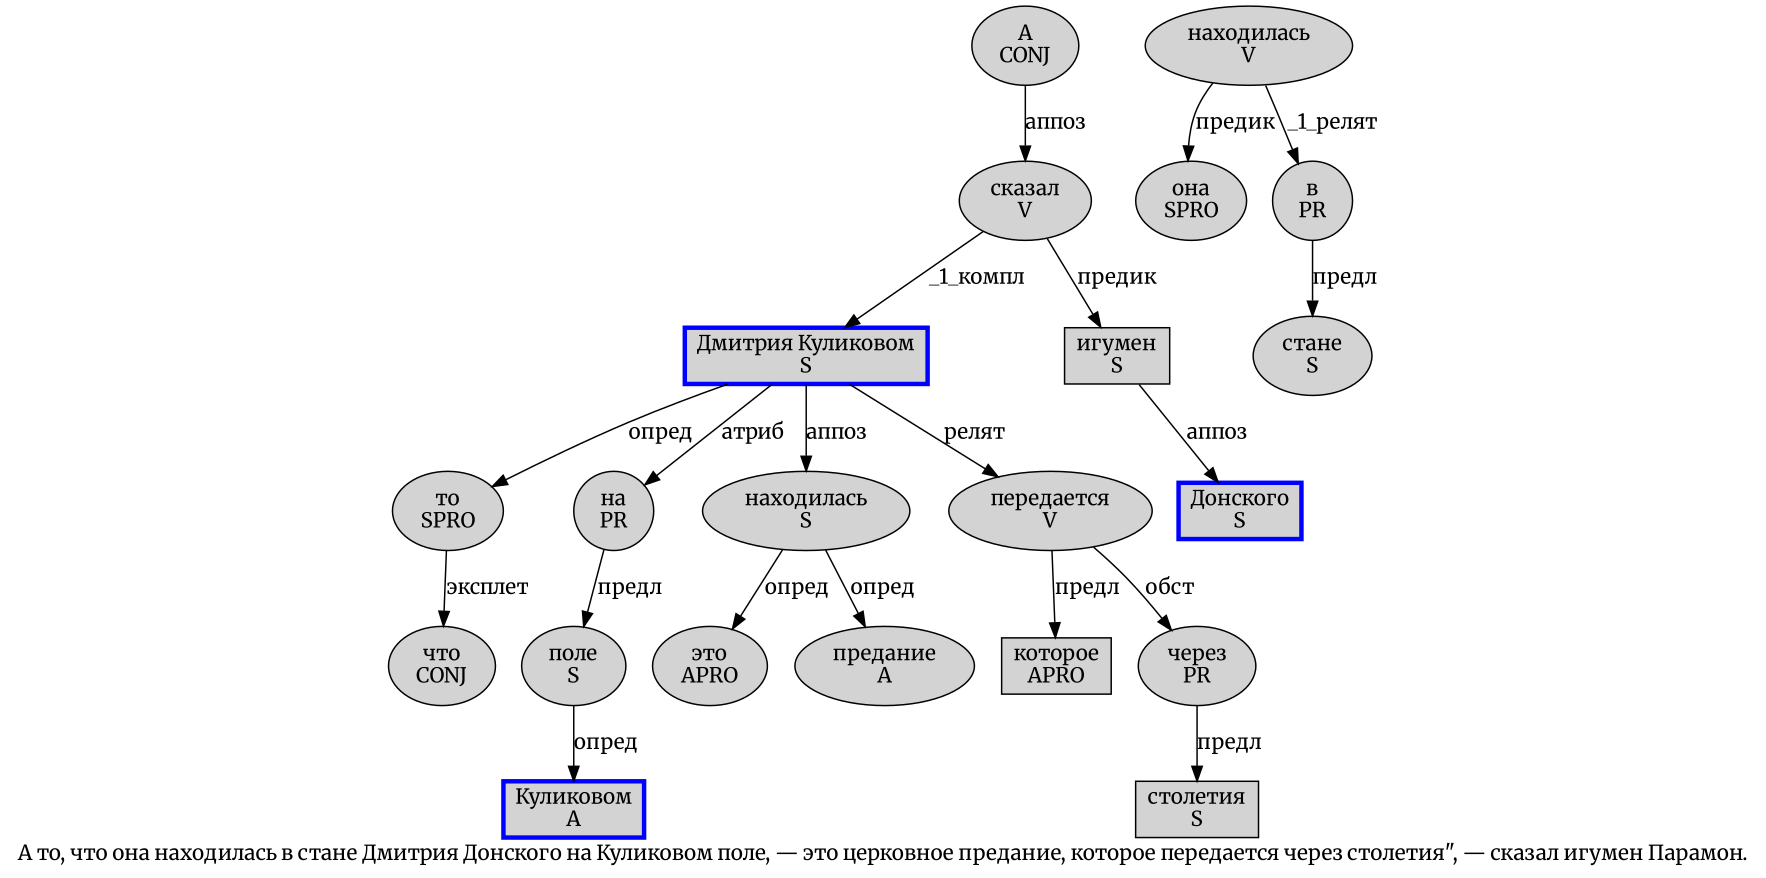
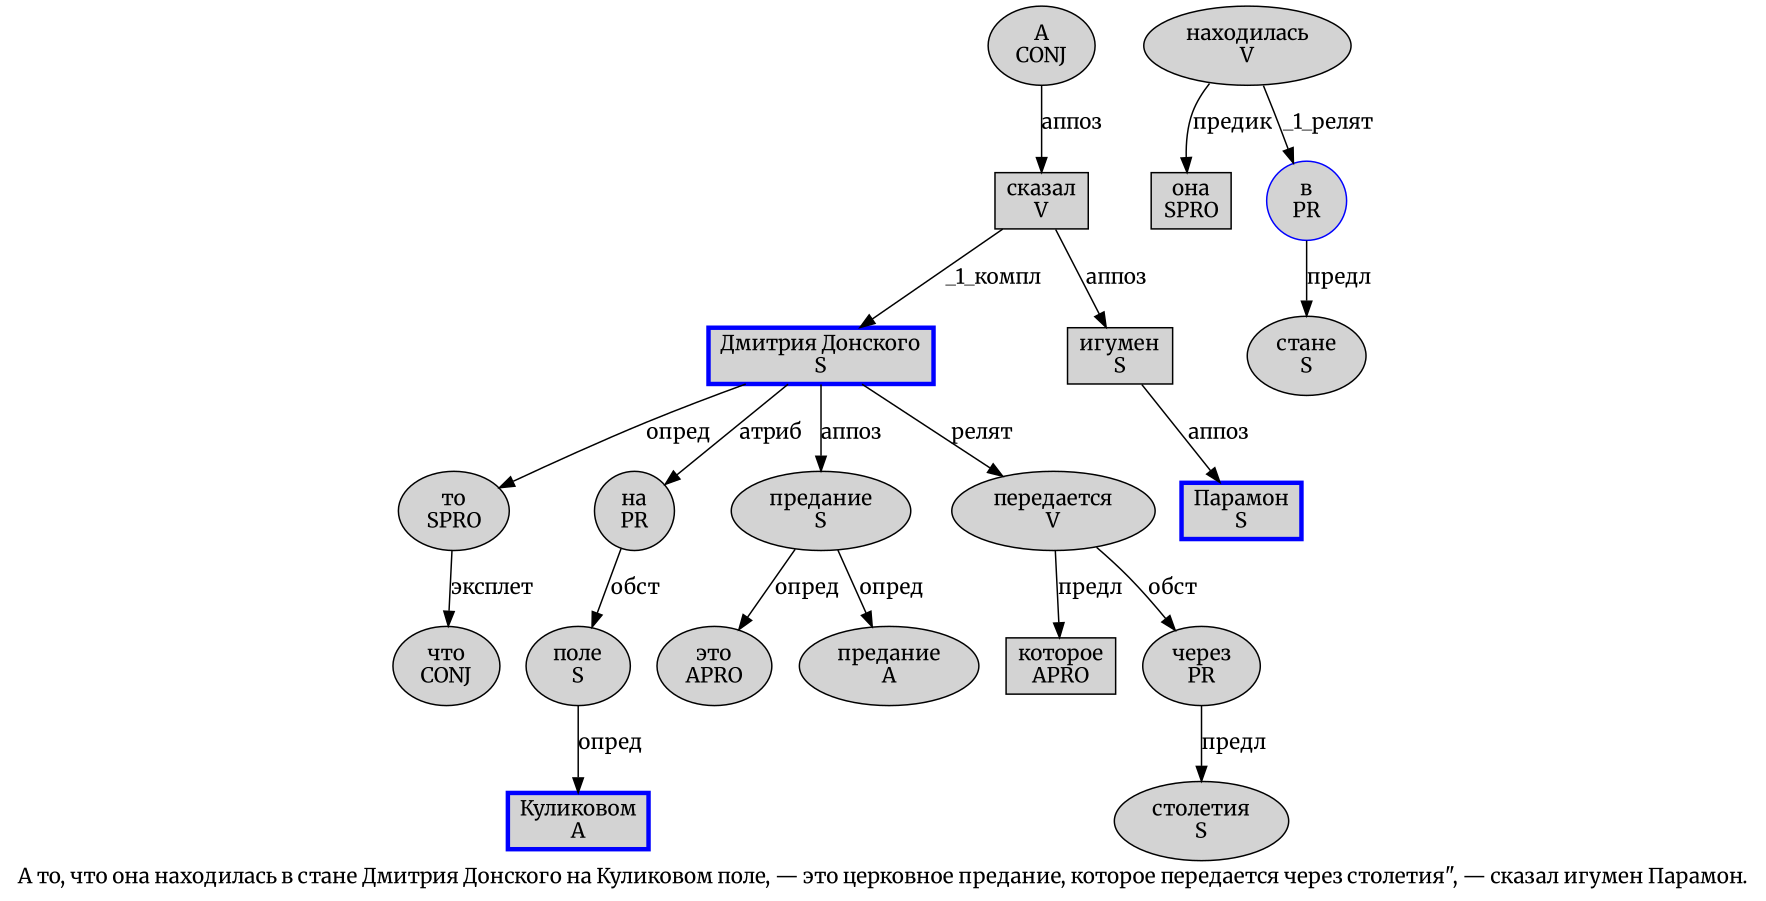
(1025, 201) -> (1042, 201)
(1191, 201) -> (1191, 201)
(1313, 201) -> (1307, 201)
(1118, 278) -> (1116, 278)
(806, 356) -> (821, 356)
(806, 511) -> (821, 511)
(1240, 511) -> (1241, 511)
(630, 588) -> (636, 588)
(1197, 809) -> (1202, 821)
